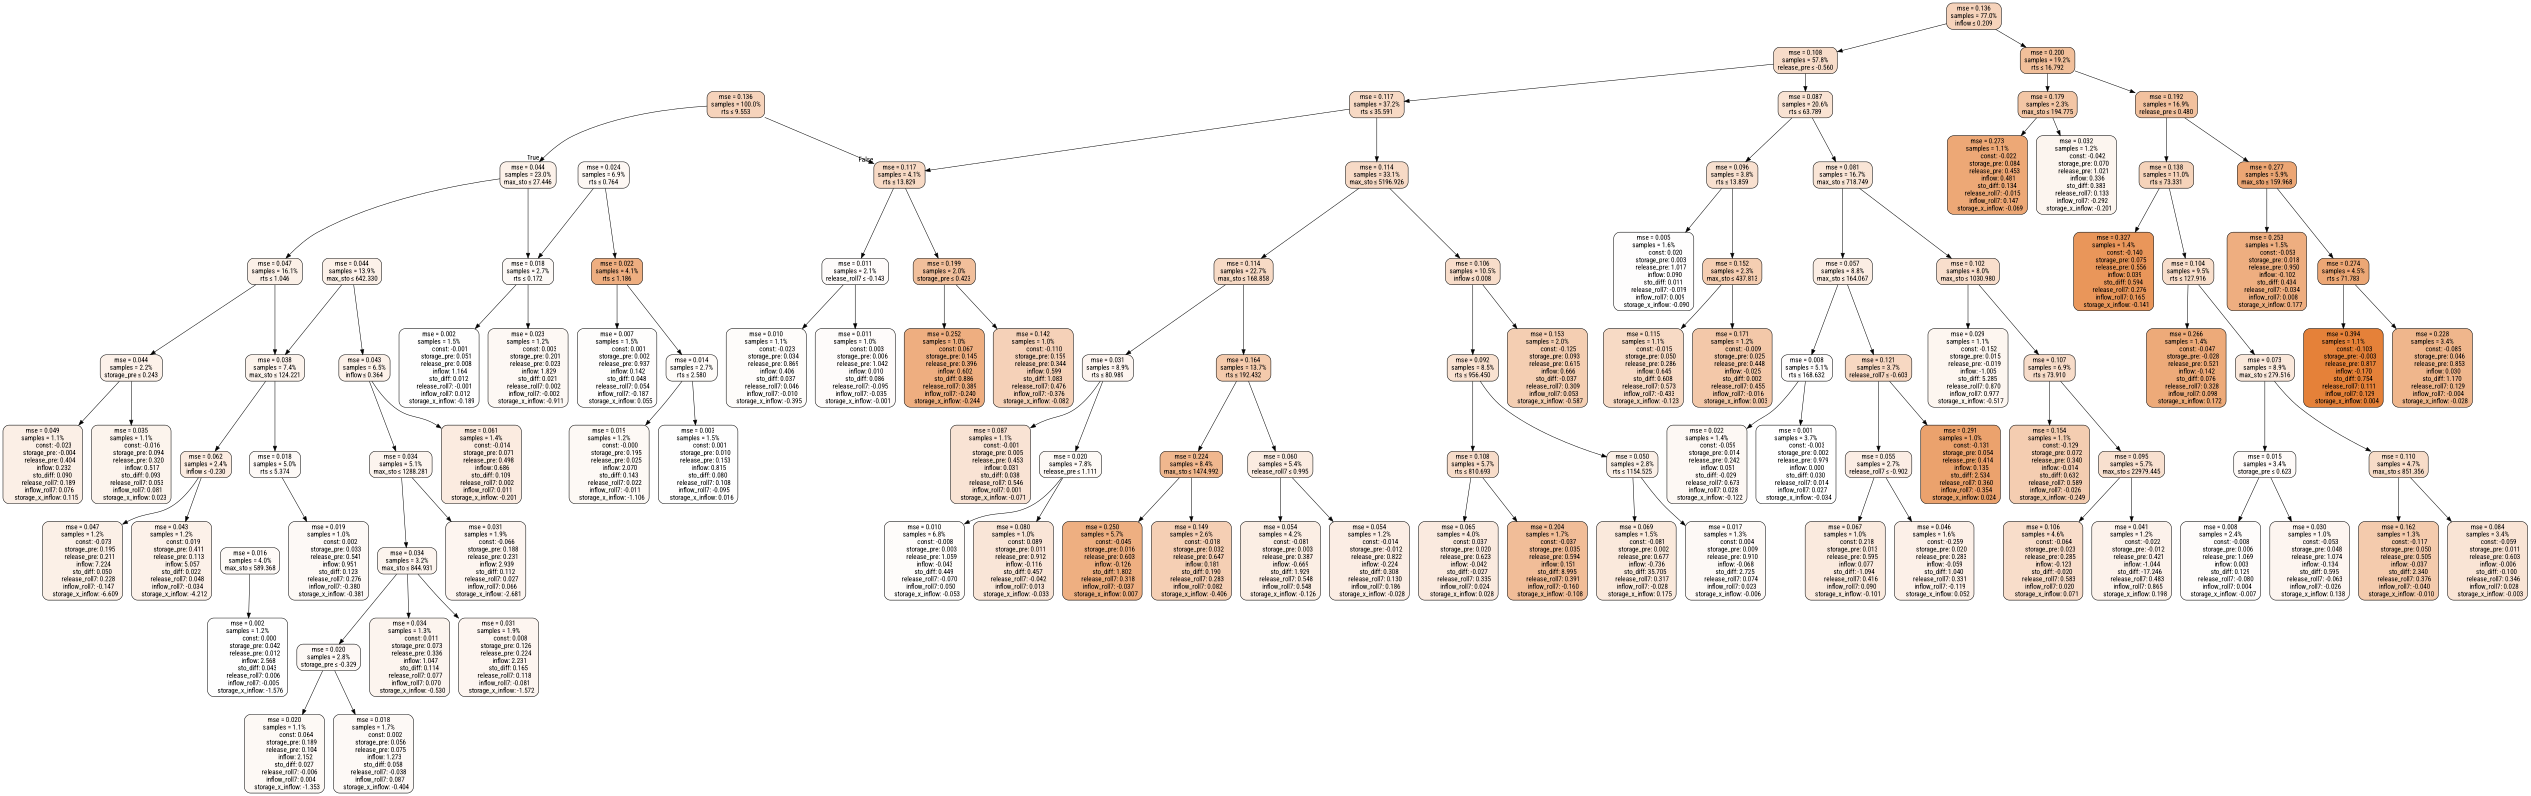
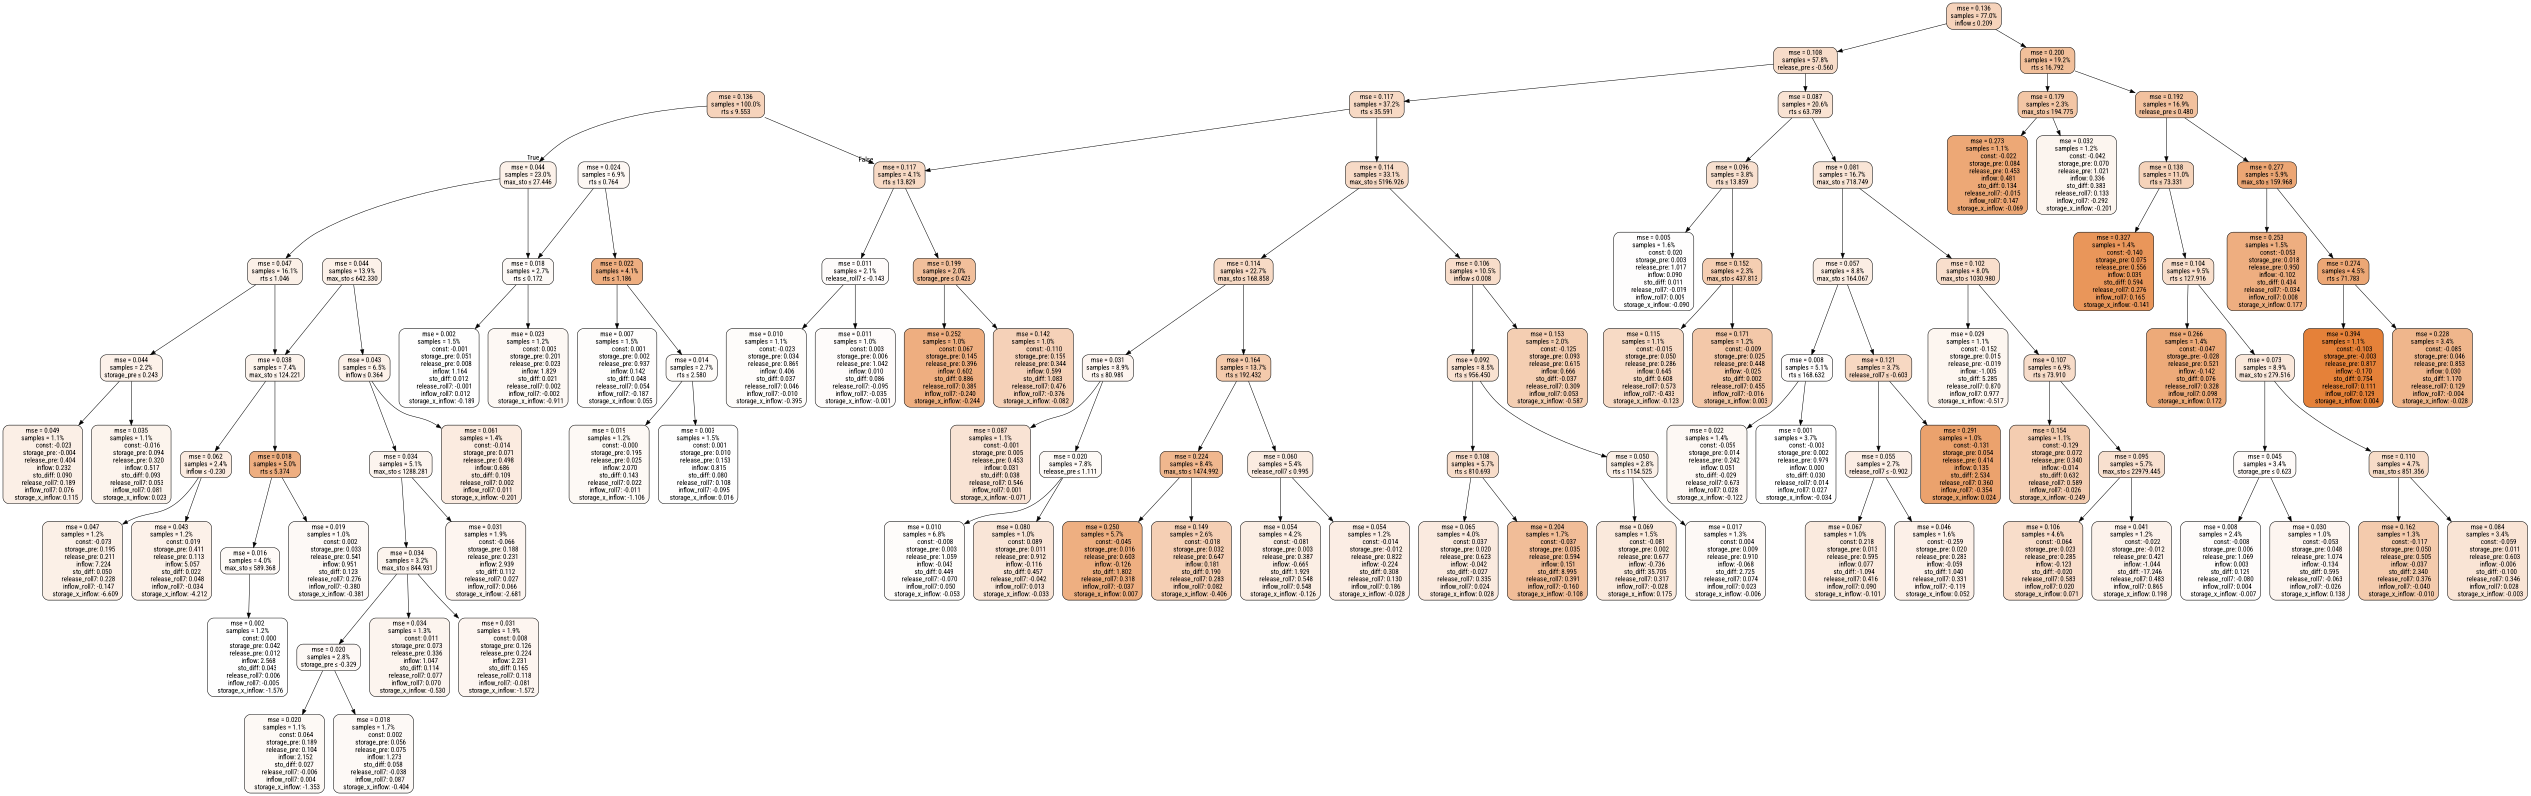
(275, 464) -> (275, 464)
(2265, 464) -> (2265, 464)
none -> (263, 510)
